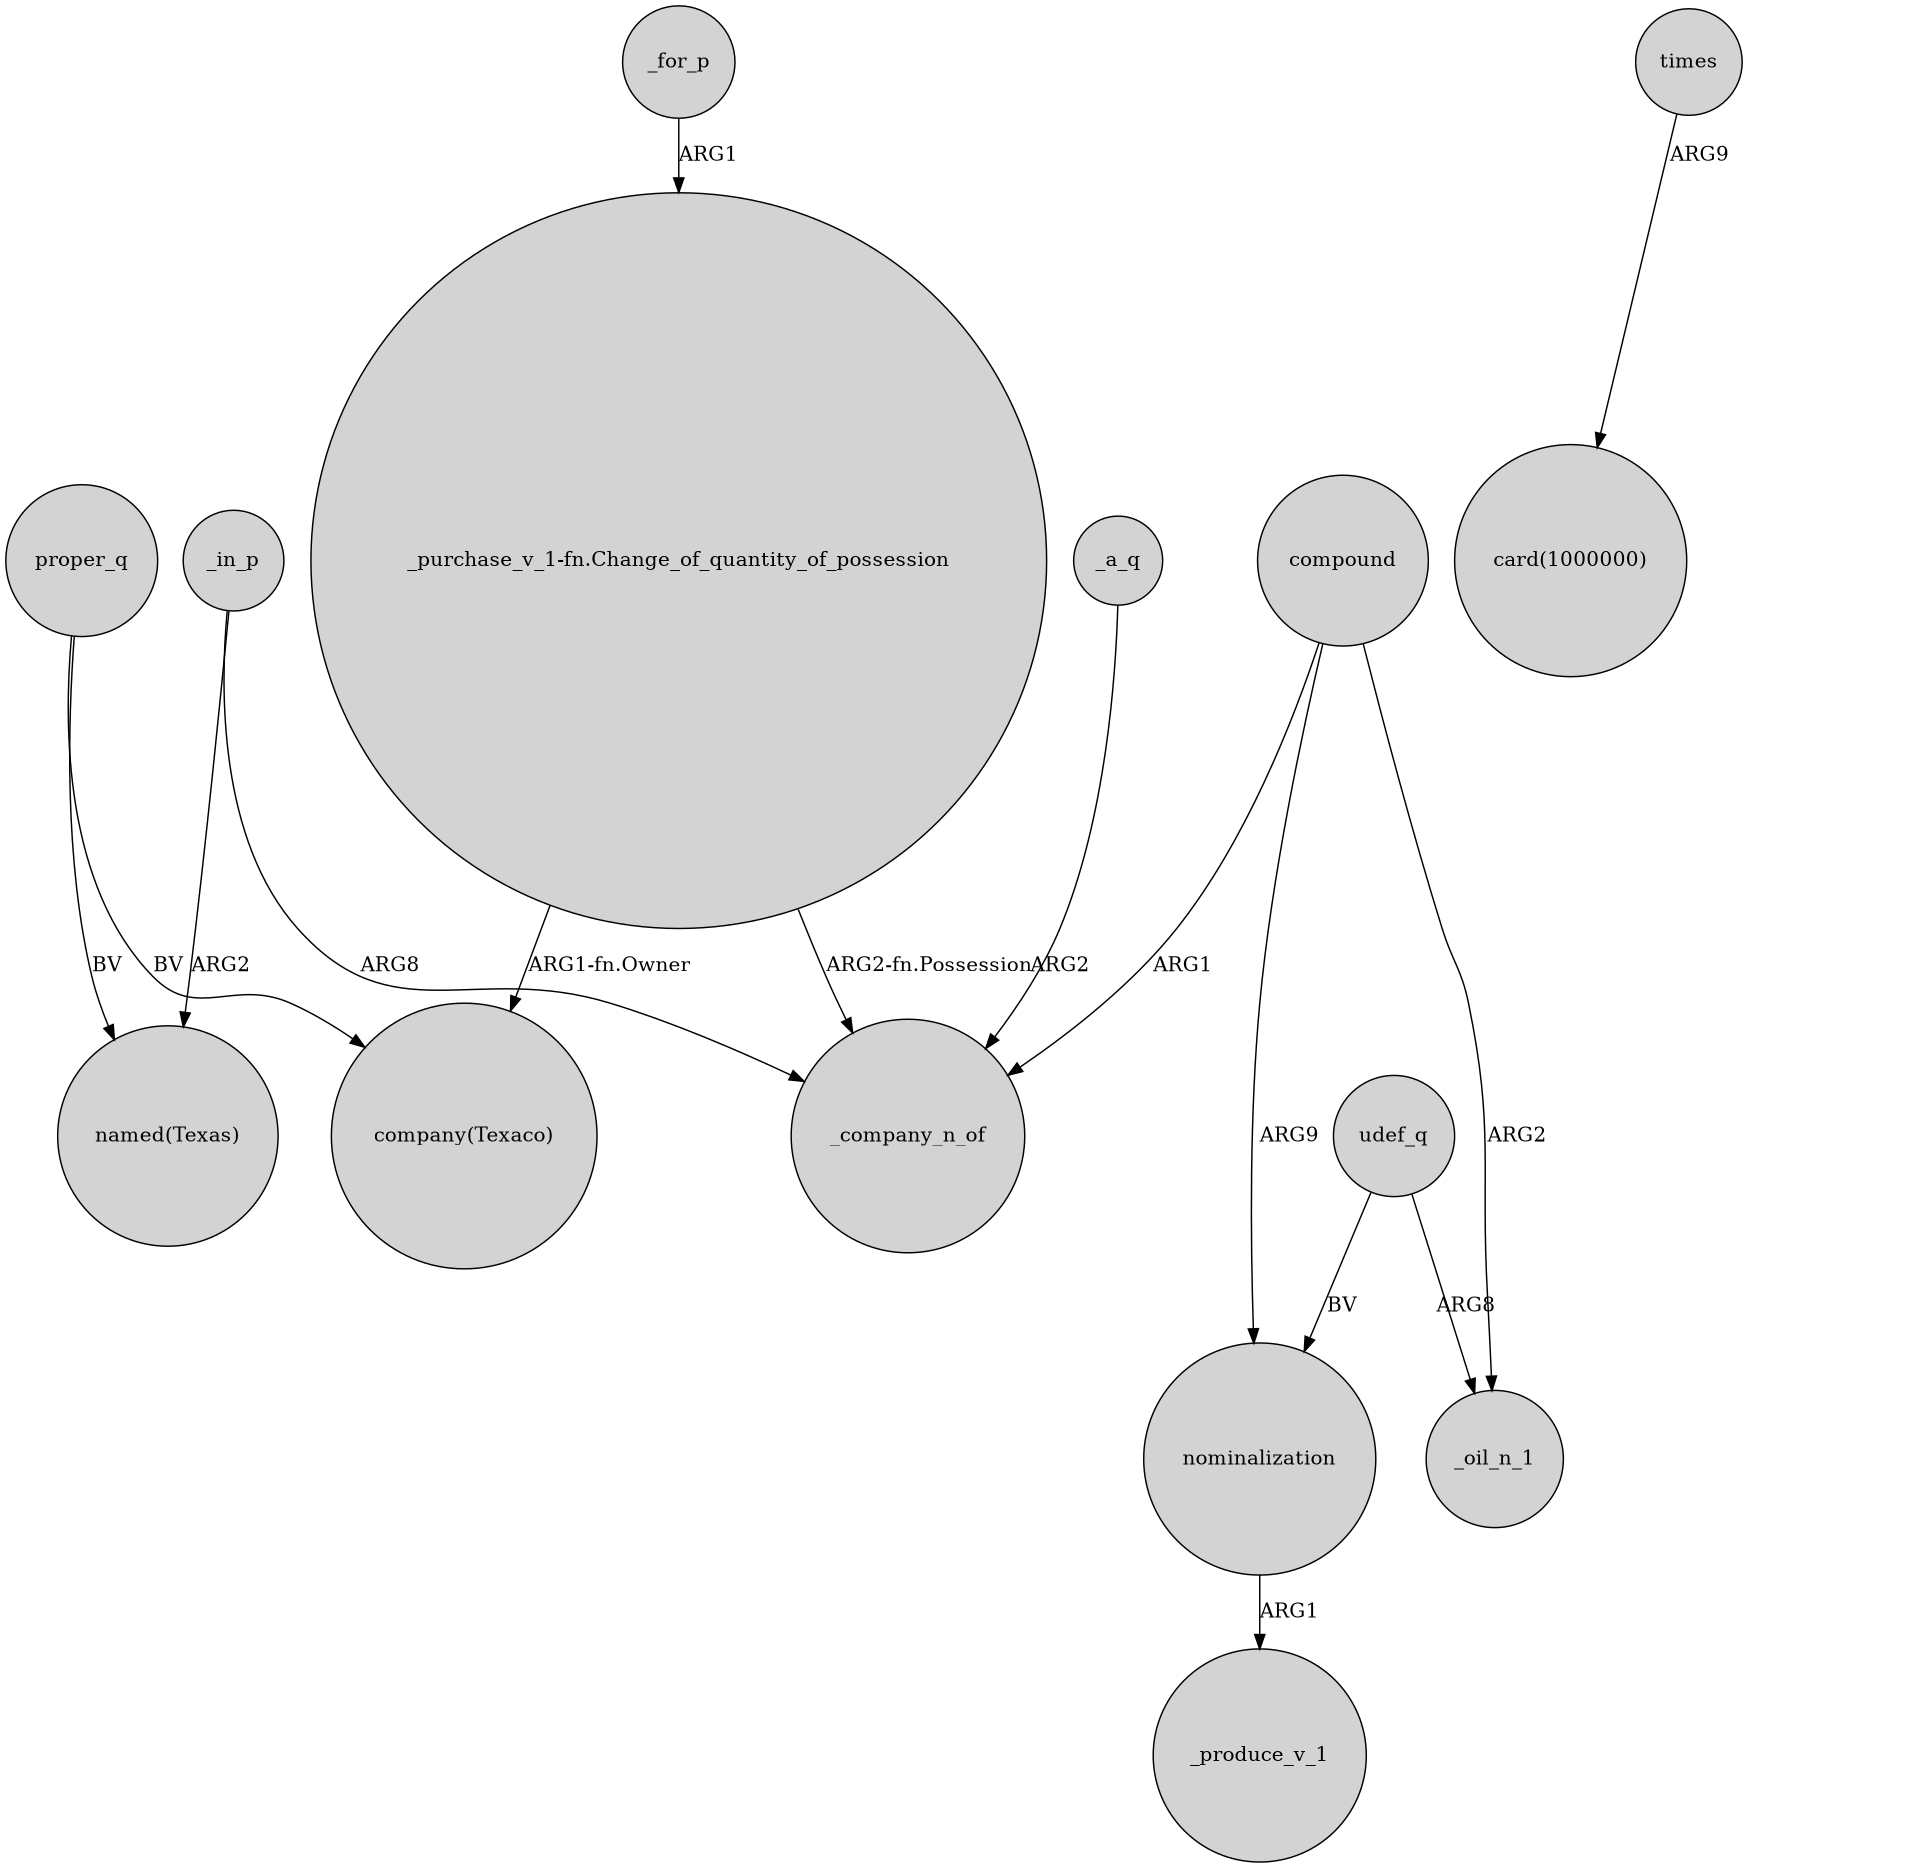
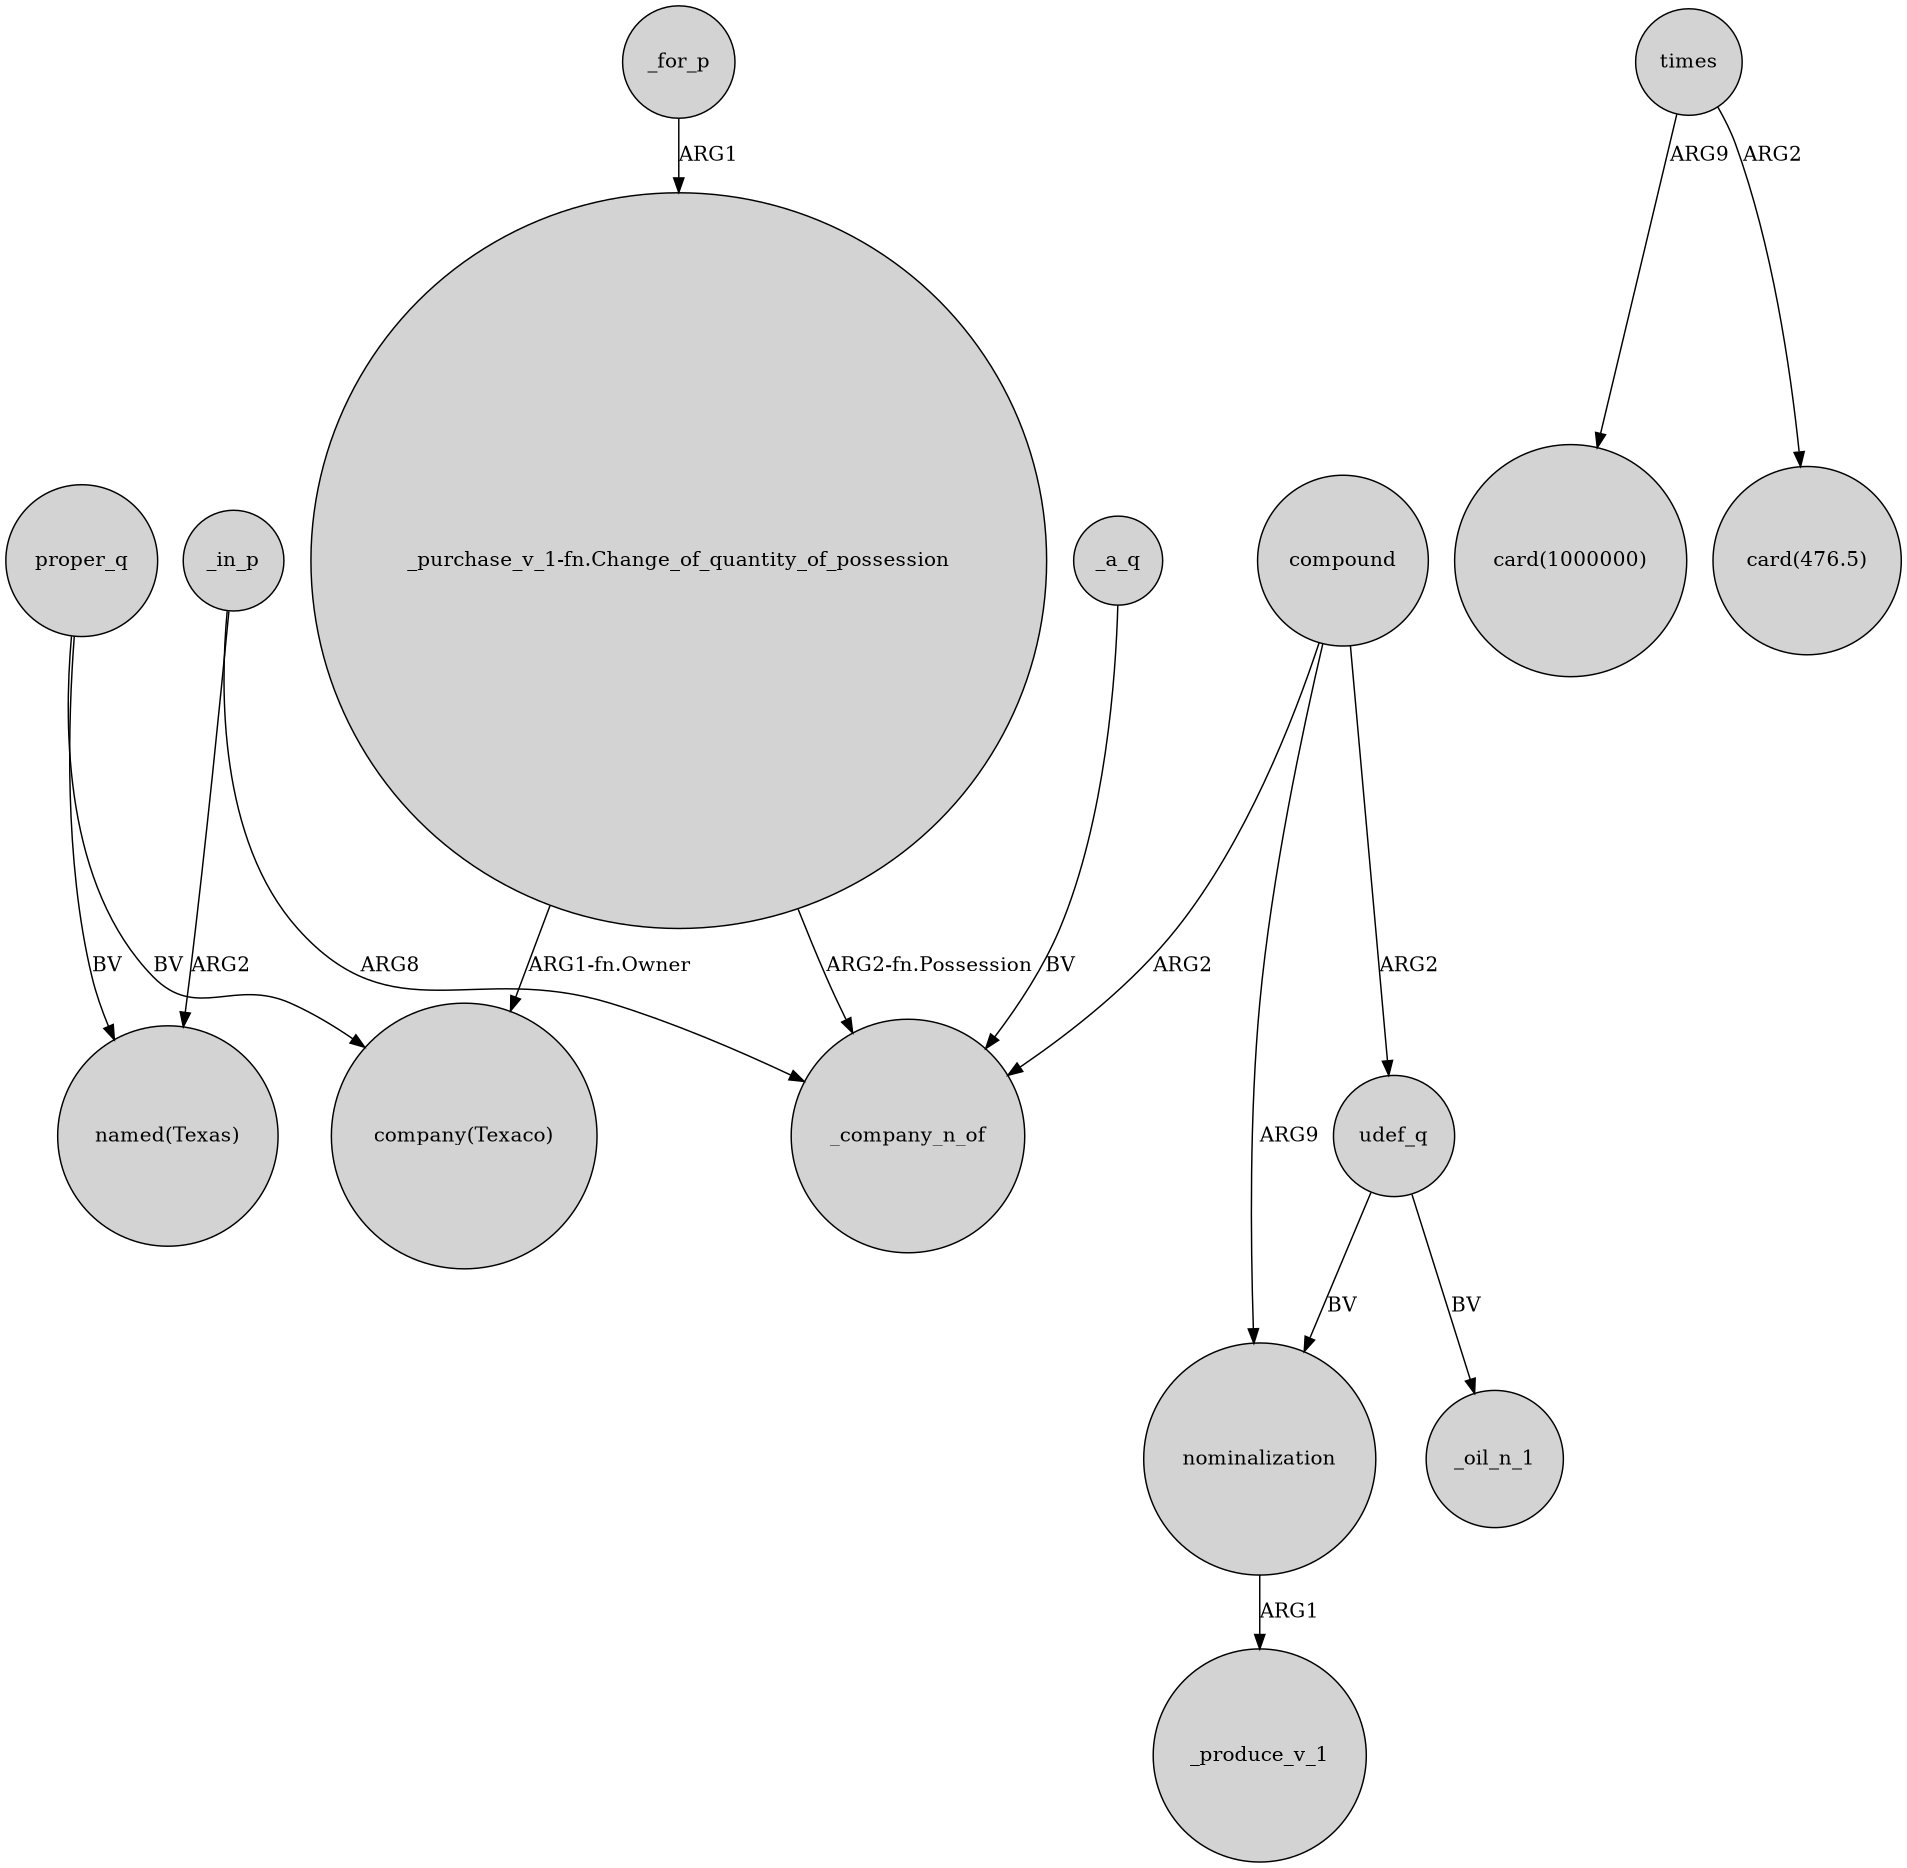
none -> (1807, 561)
(1061, 966) -> (1061, 966)
(1183, 966) -> (1183, 966)
(1468, 1003) -> (1369, 853)
(1466, 1306) -> (1466, 1306)
